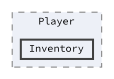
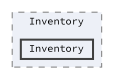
(57, 22) -> (57, 22)
